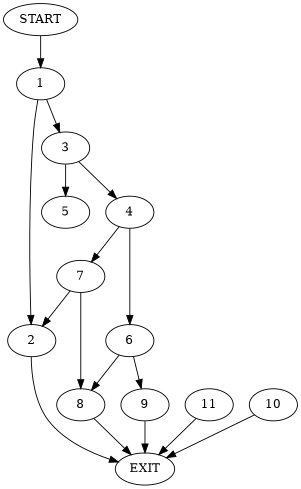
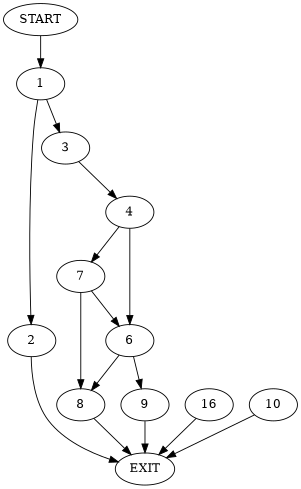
(66, 212) -> none
(59, 305) -> (103, 305)
(209, 405) -> (209, 405)
